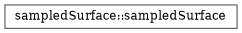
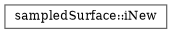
(121, 17) -> (86, 17)
